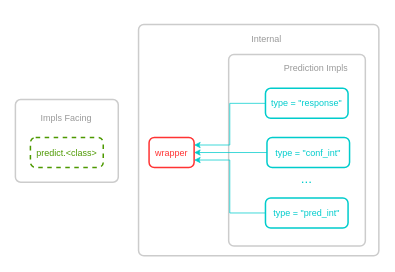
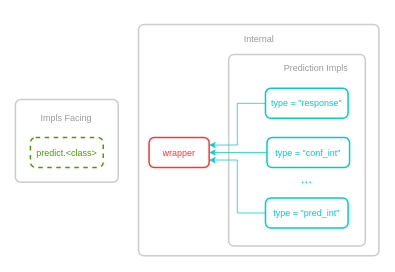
(266, 39) -> (258, 39)
(171, 152) -> (179, 152)
